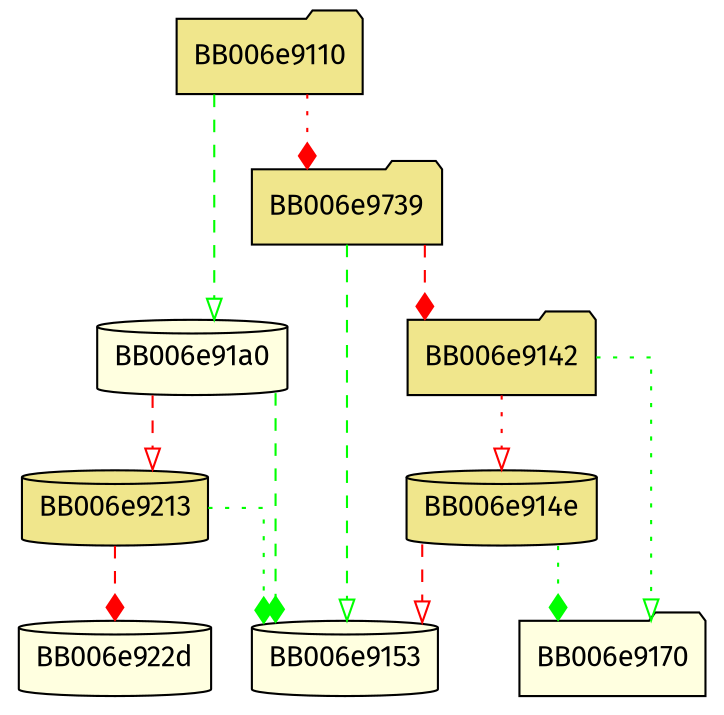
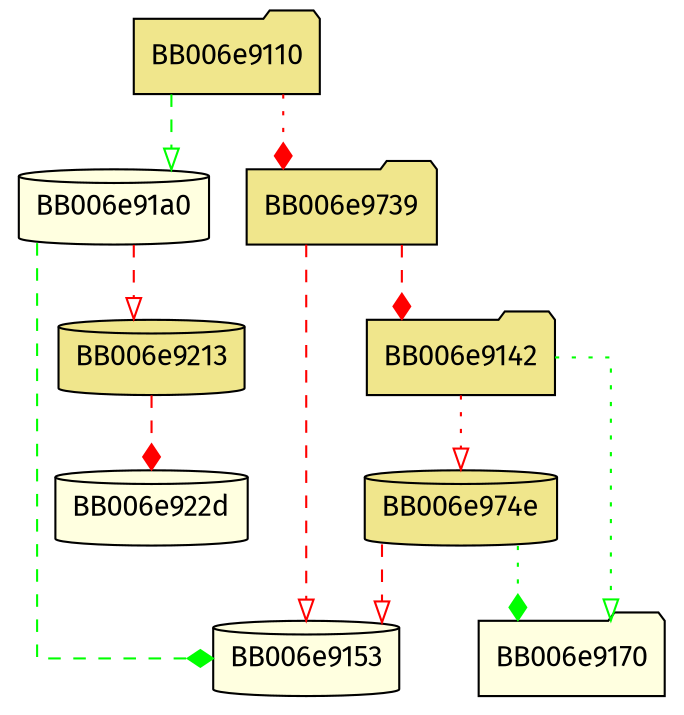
(347, 422) -> (306, 422)
(263, 508) -> none
(502, 508) -> (461, 508)
